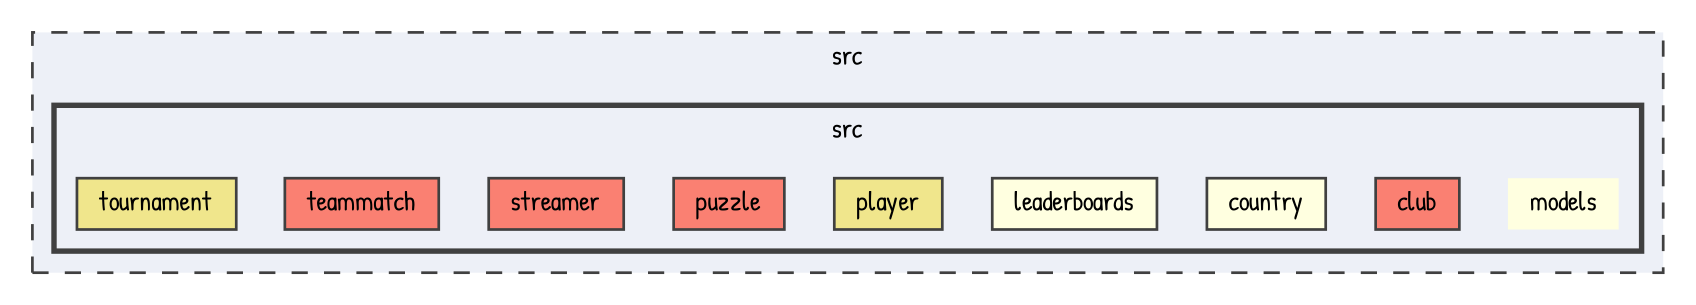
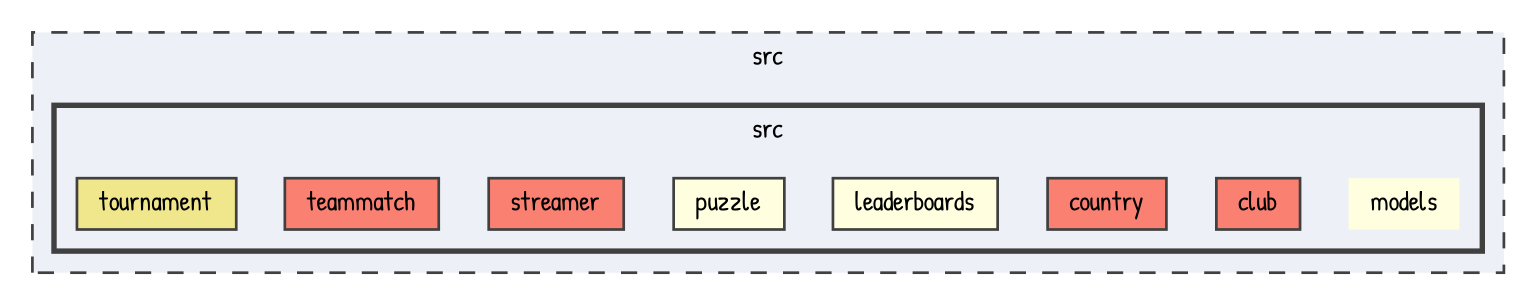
(729, 204) -> (729, 204)
(888, 204) -> none
(1266, 204) -> (1107, 204)
